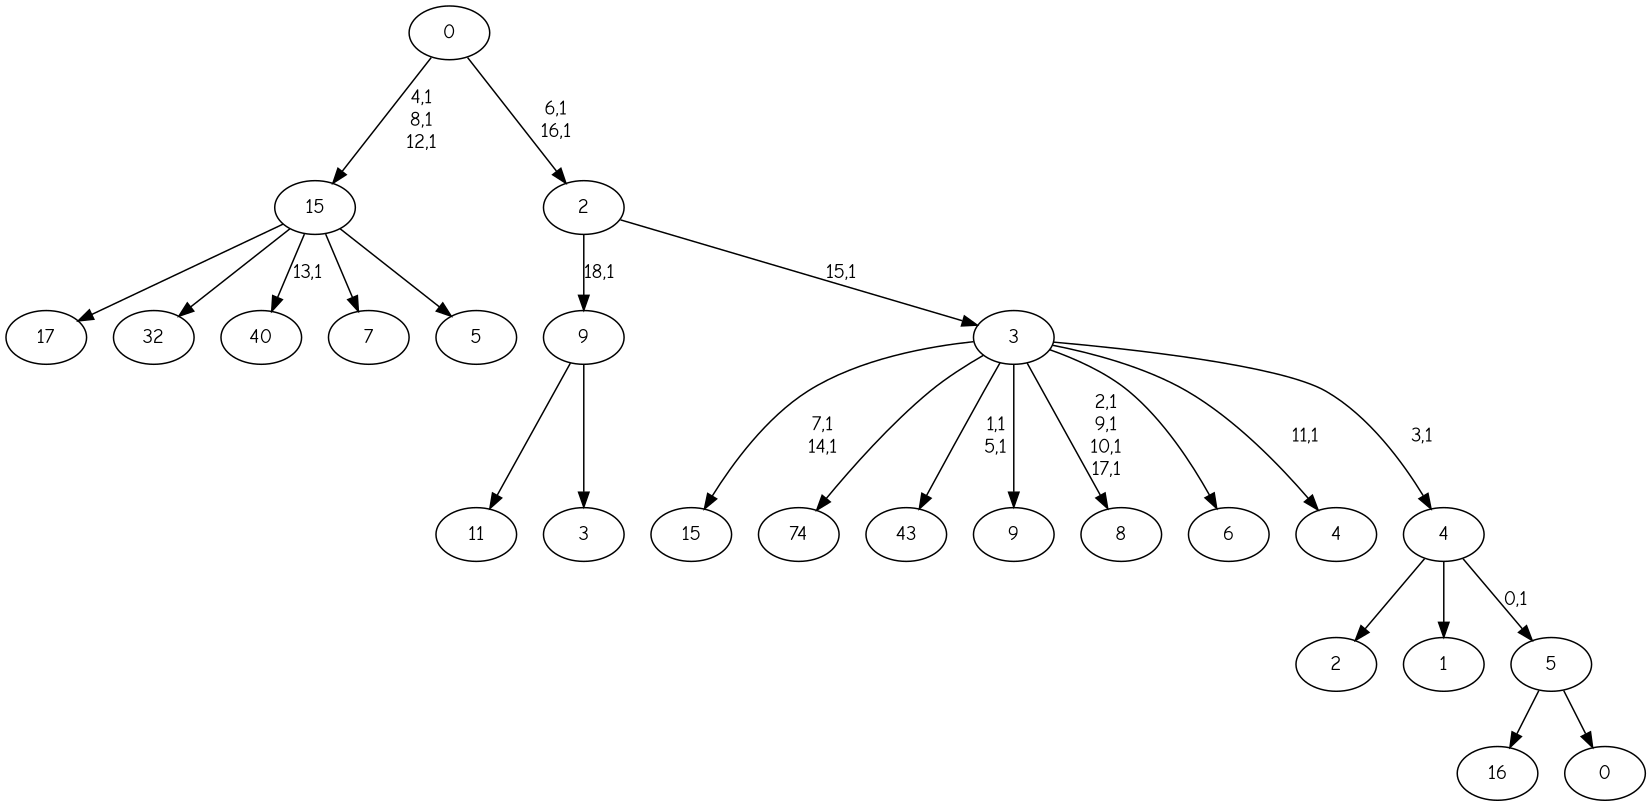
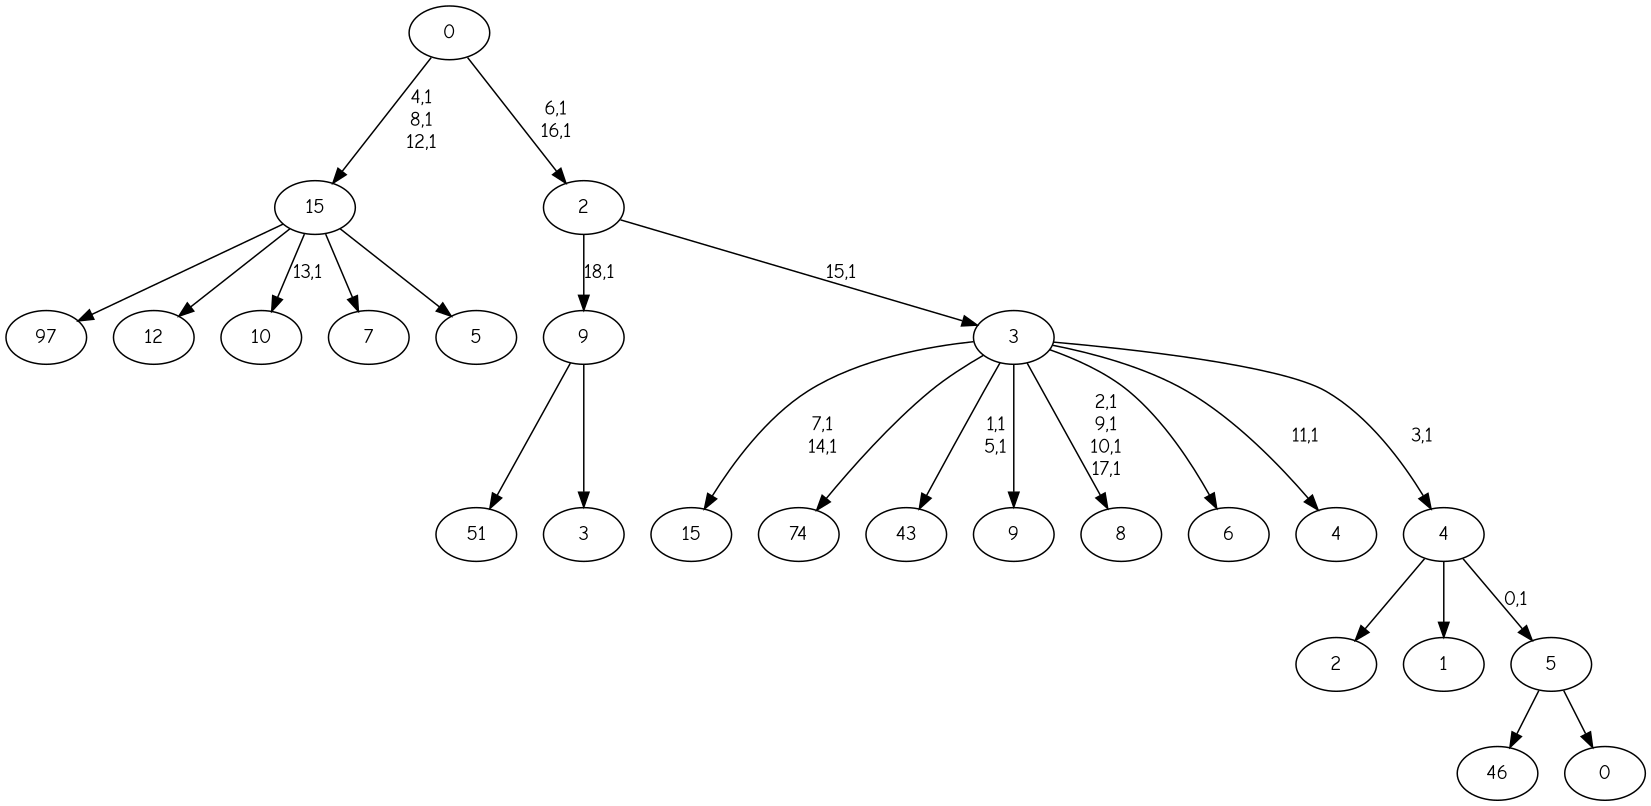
(46, 337) -> (46, 337)
(154, 337) -> (154, 337)
(261, 337) -> (261, 337)
(476, 535) -> (476, 535)
(1498, 773) -> (1498, 773)
